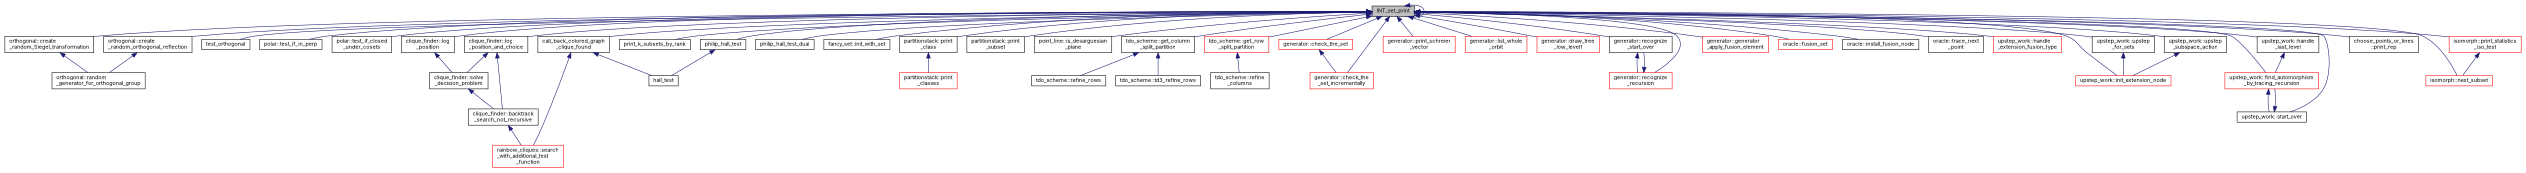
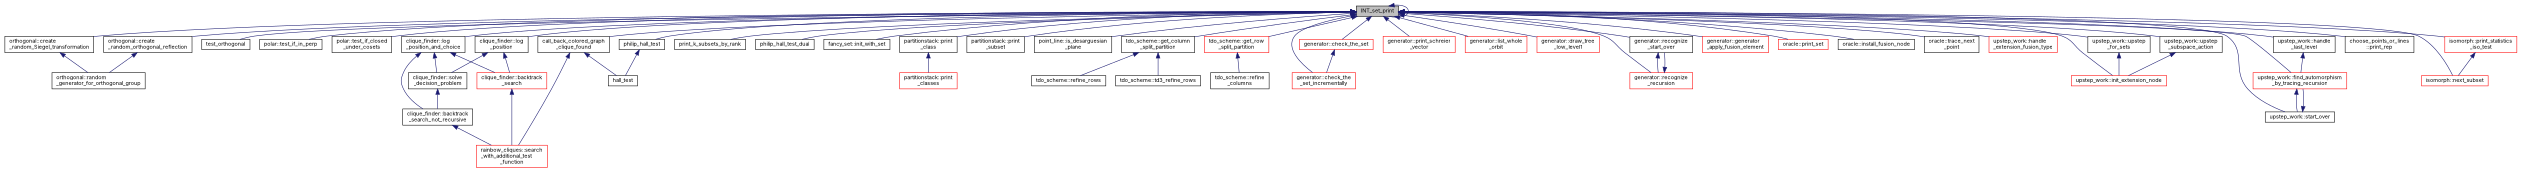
(1805, 44) -> (1803, 44)
none -> (512, 81)
